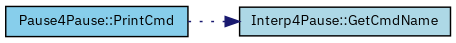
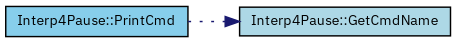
(97, 22) -> (97, 22)
